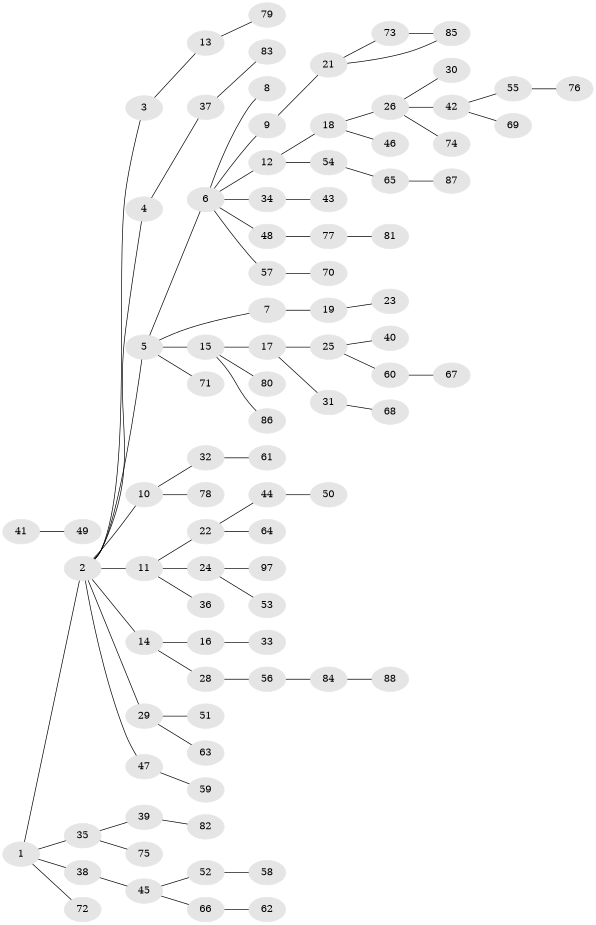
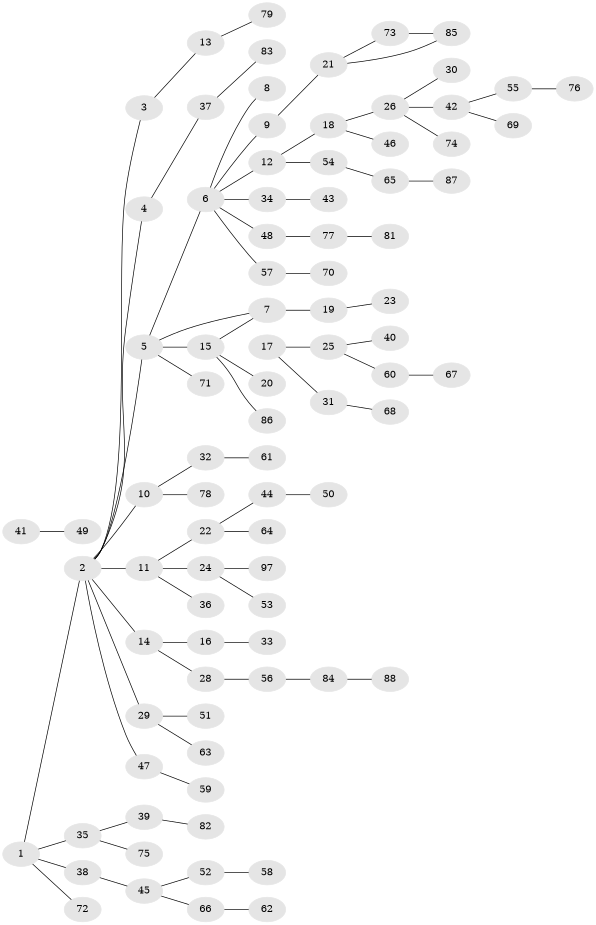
(237, 347) -> (236, 329)
(267, 384) -> (267, 384)
